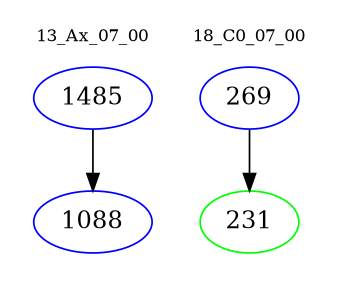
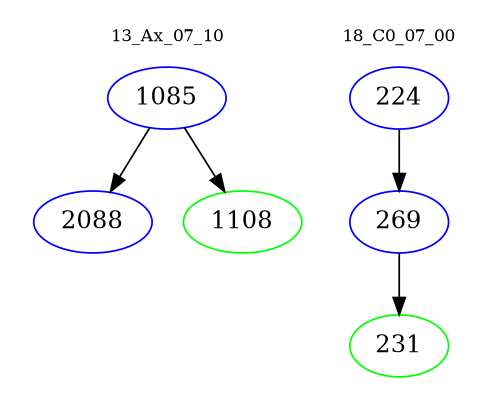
(93, 37) -> (168, 37)
(93, 98) -> (167, 98)
none -> (399, 98)
(93, 222) -> (93, 222)
none -> (243, 222)
